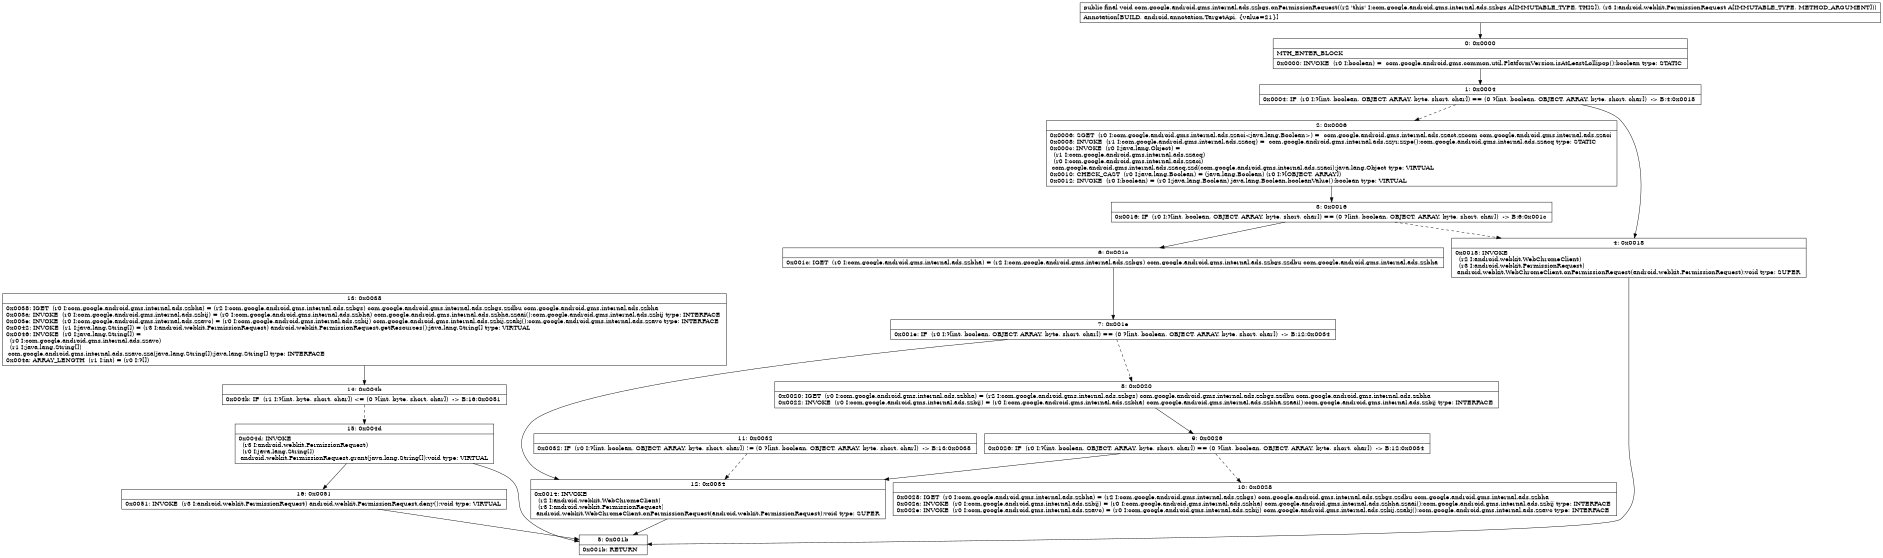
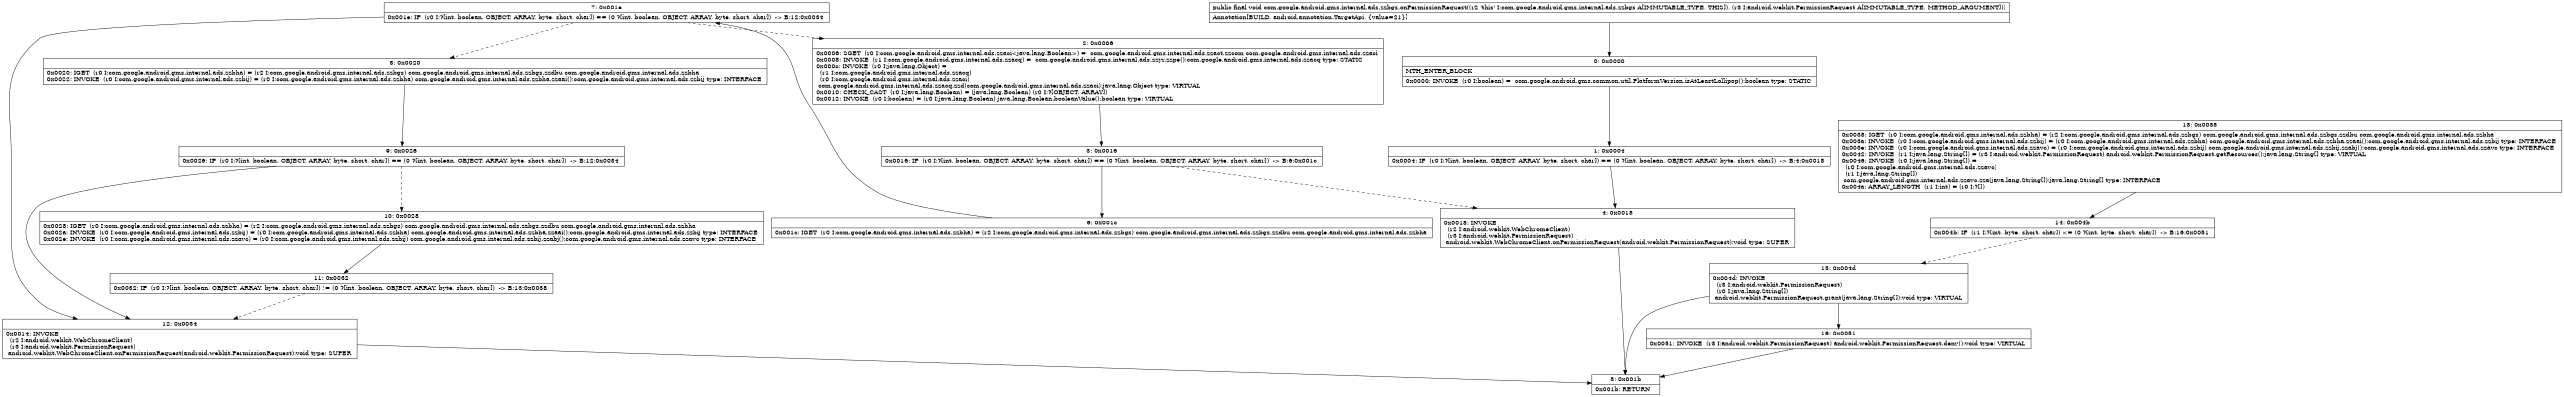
(1437, 112) -> (763, 32)
none -> (364, 258)
